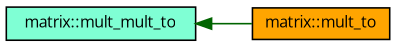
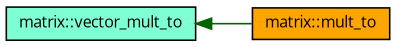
(101, 24) -> (101, 24)
